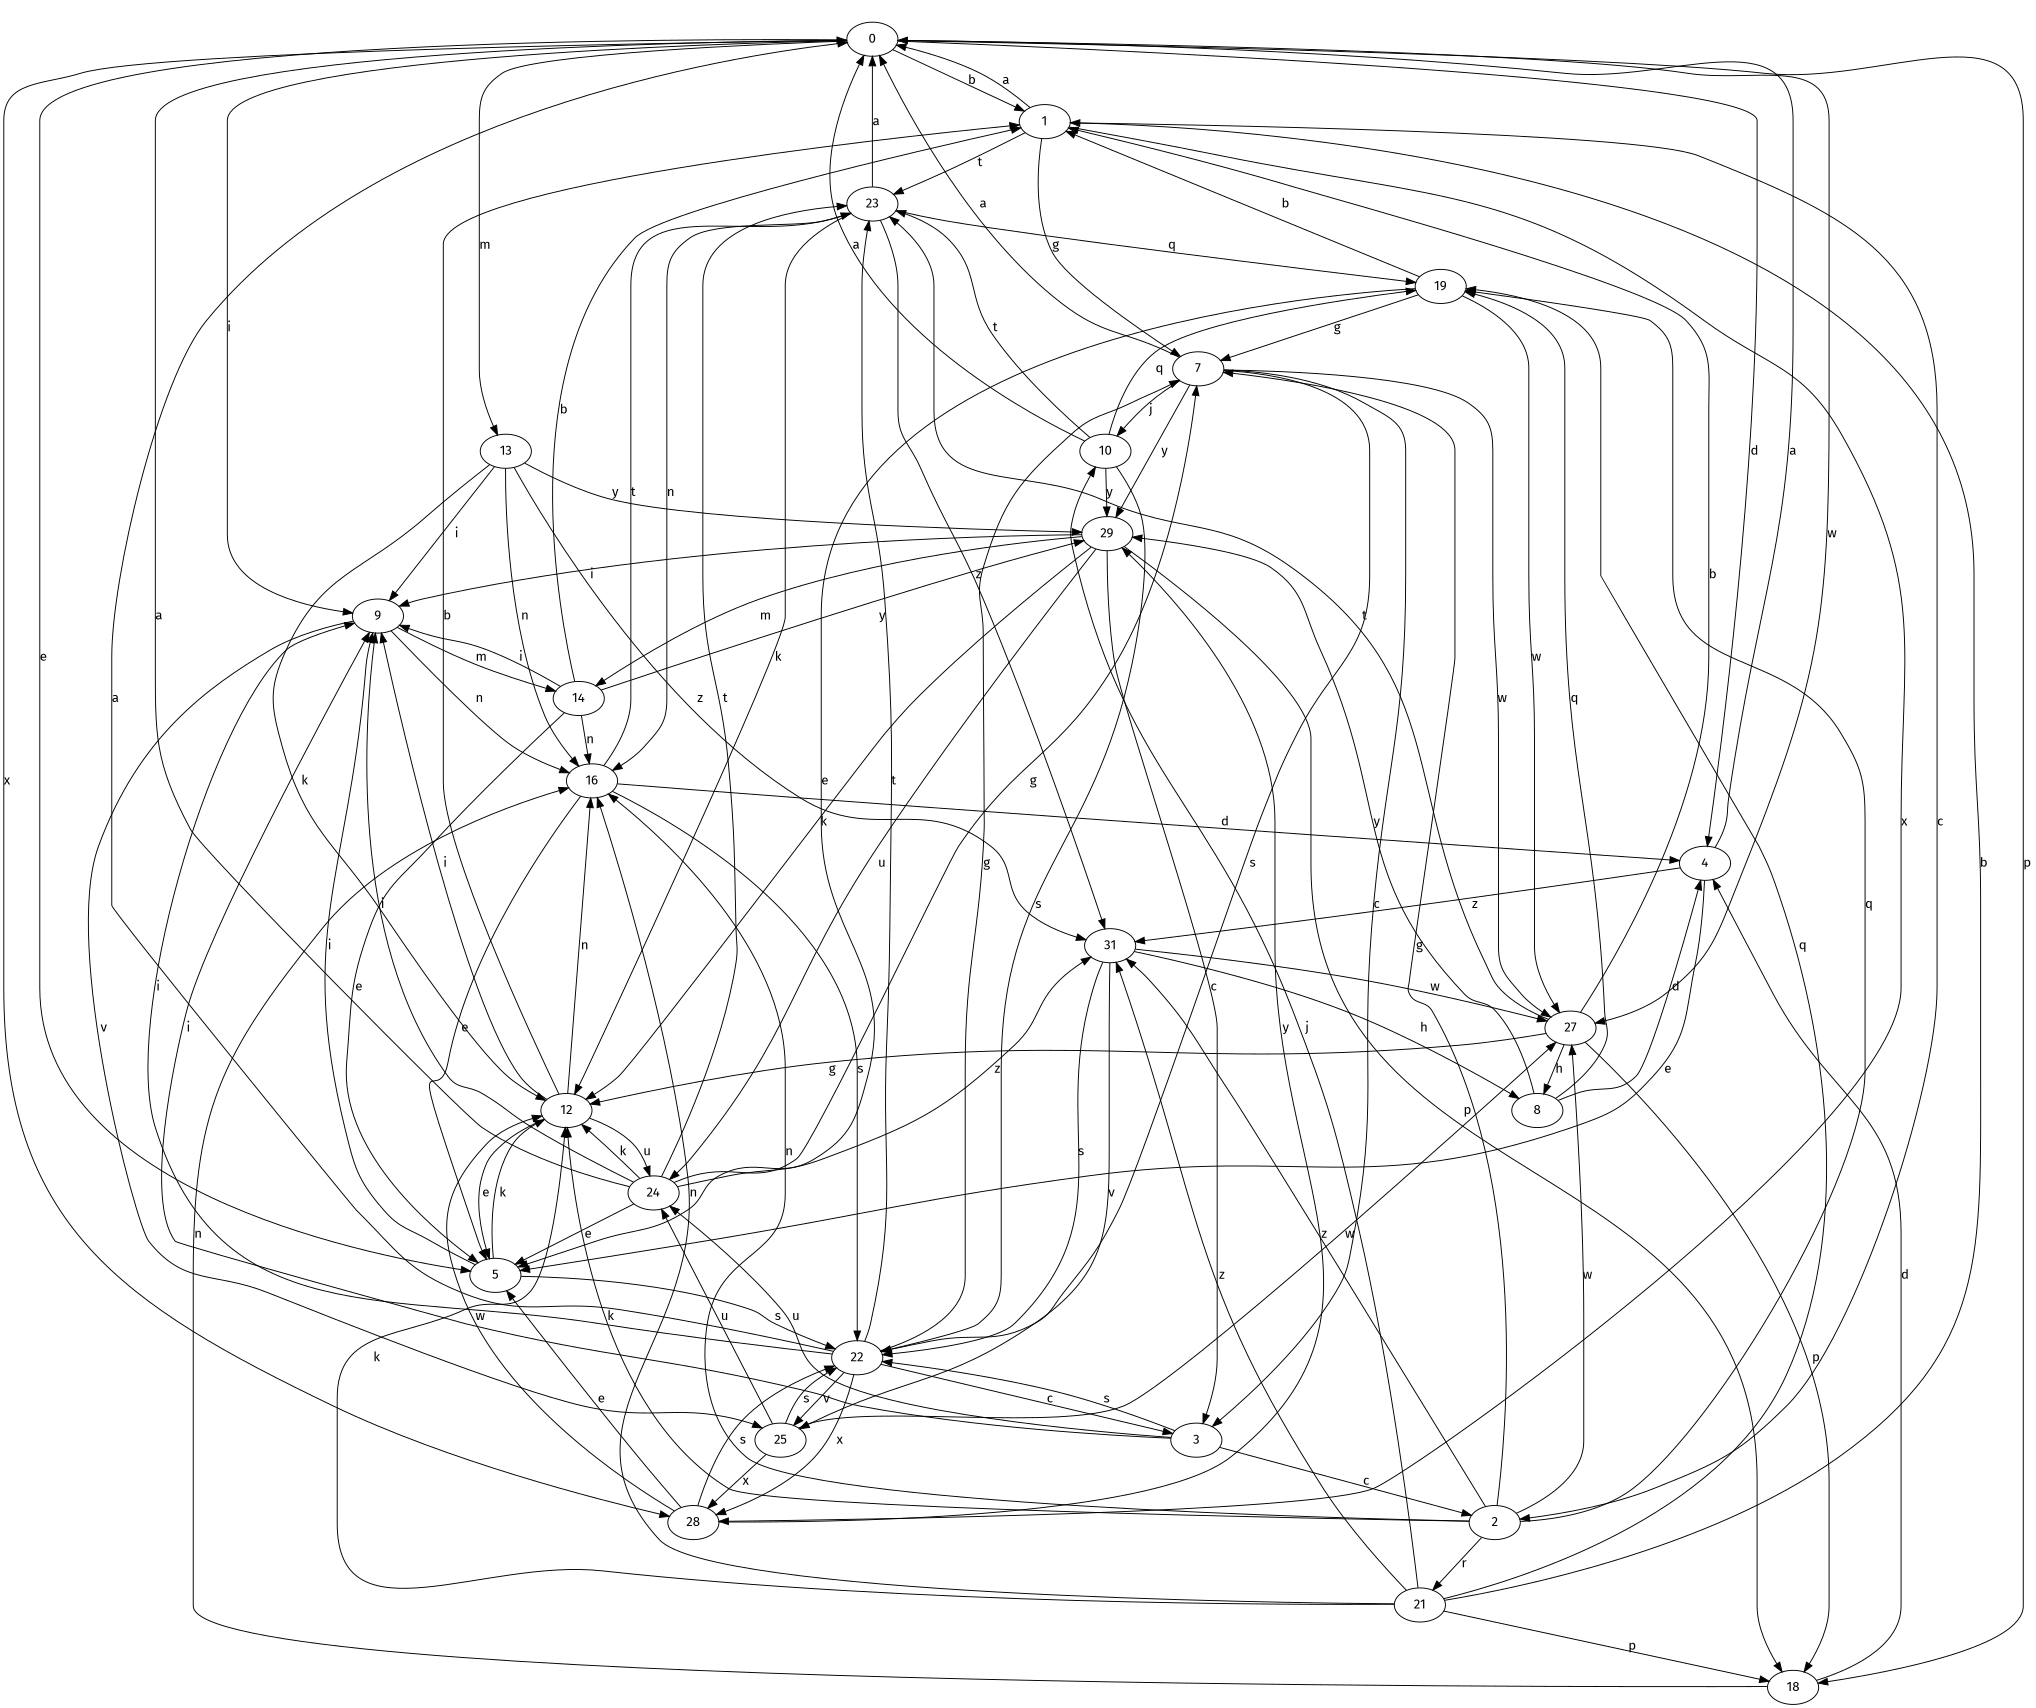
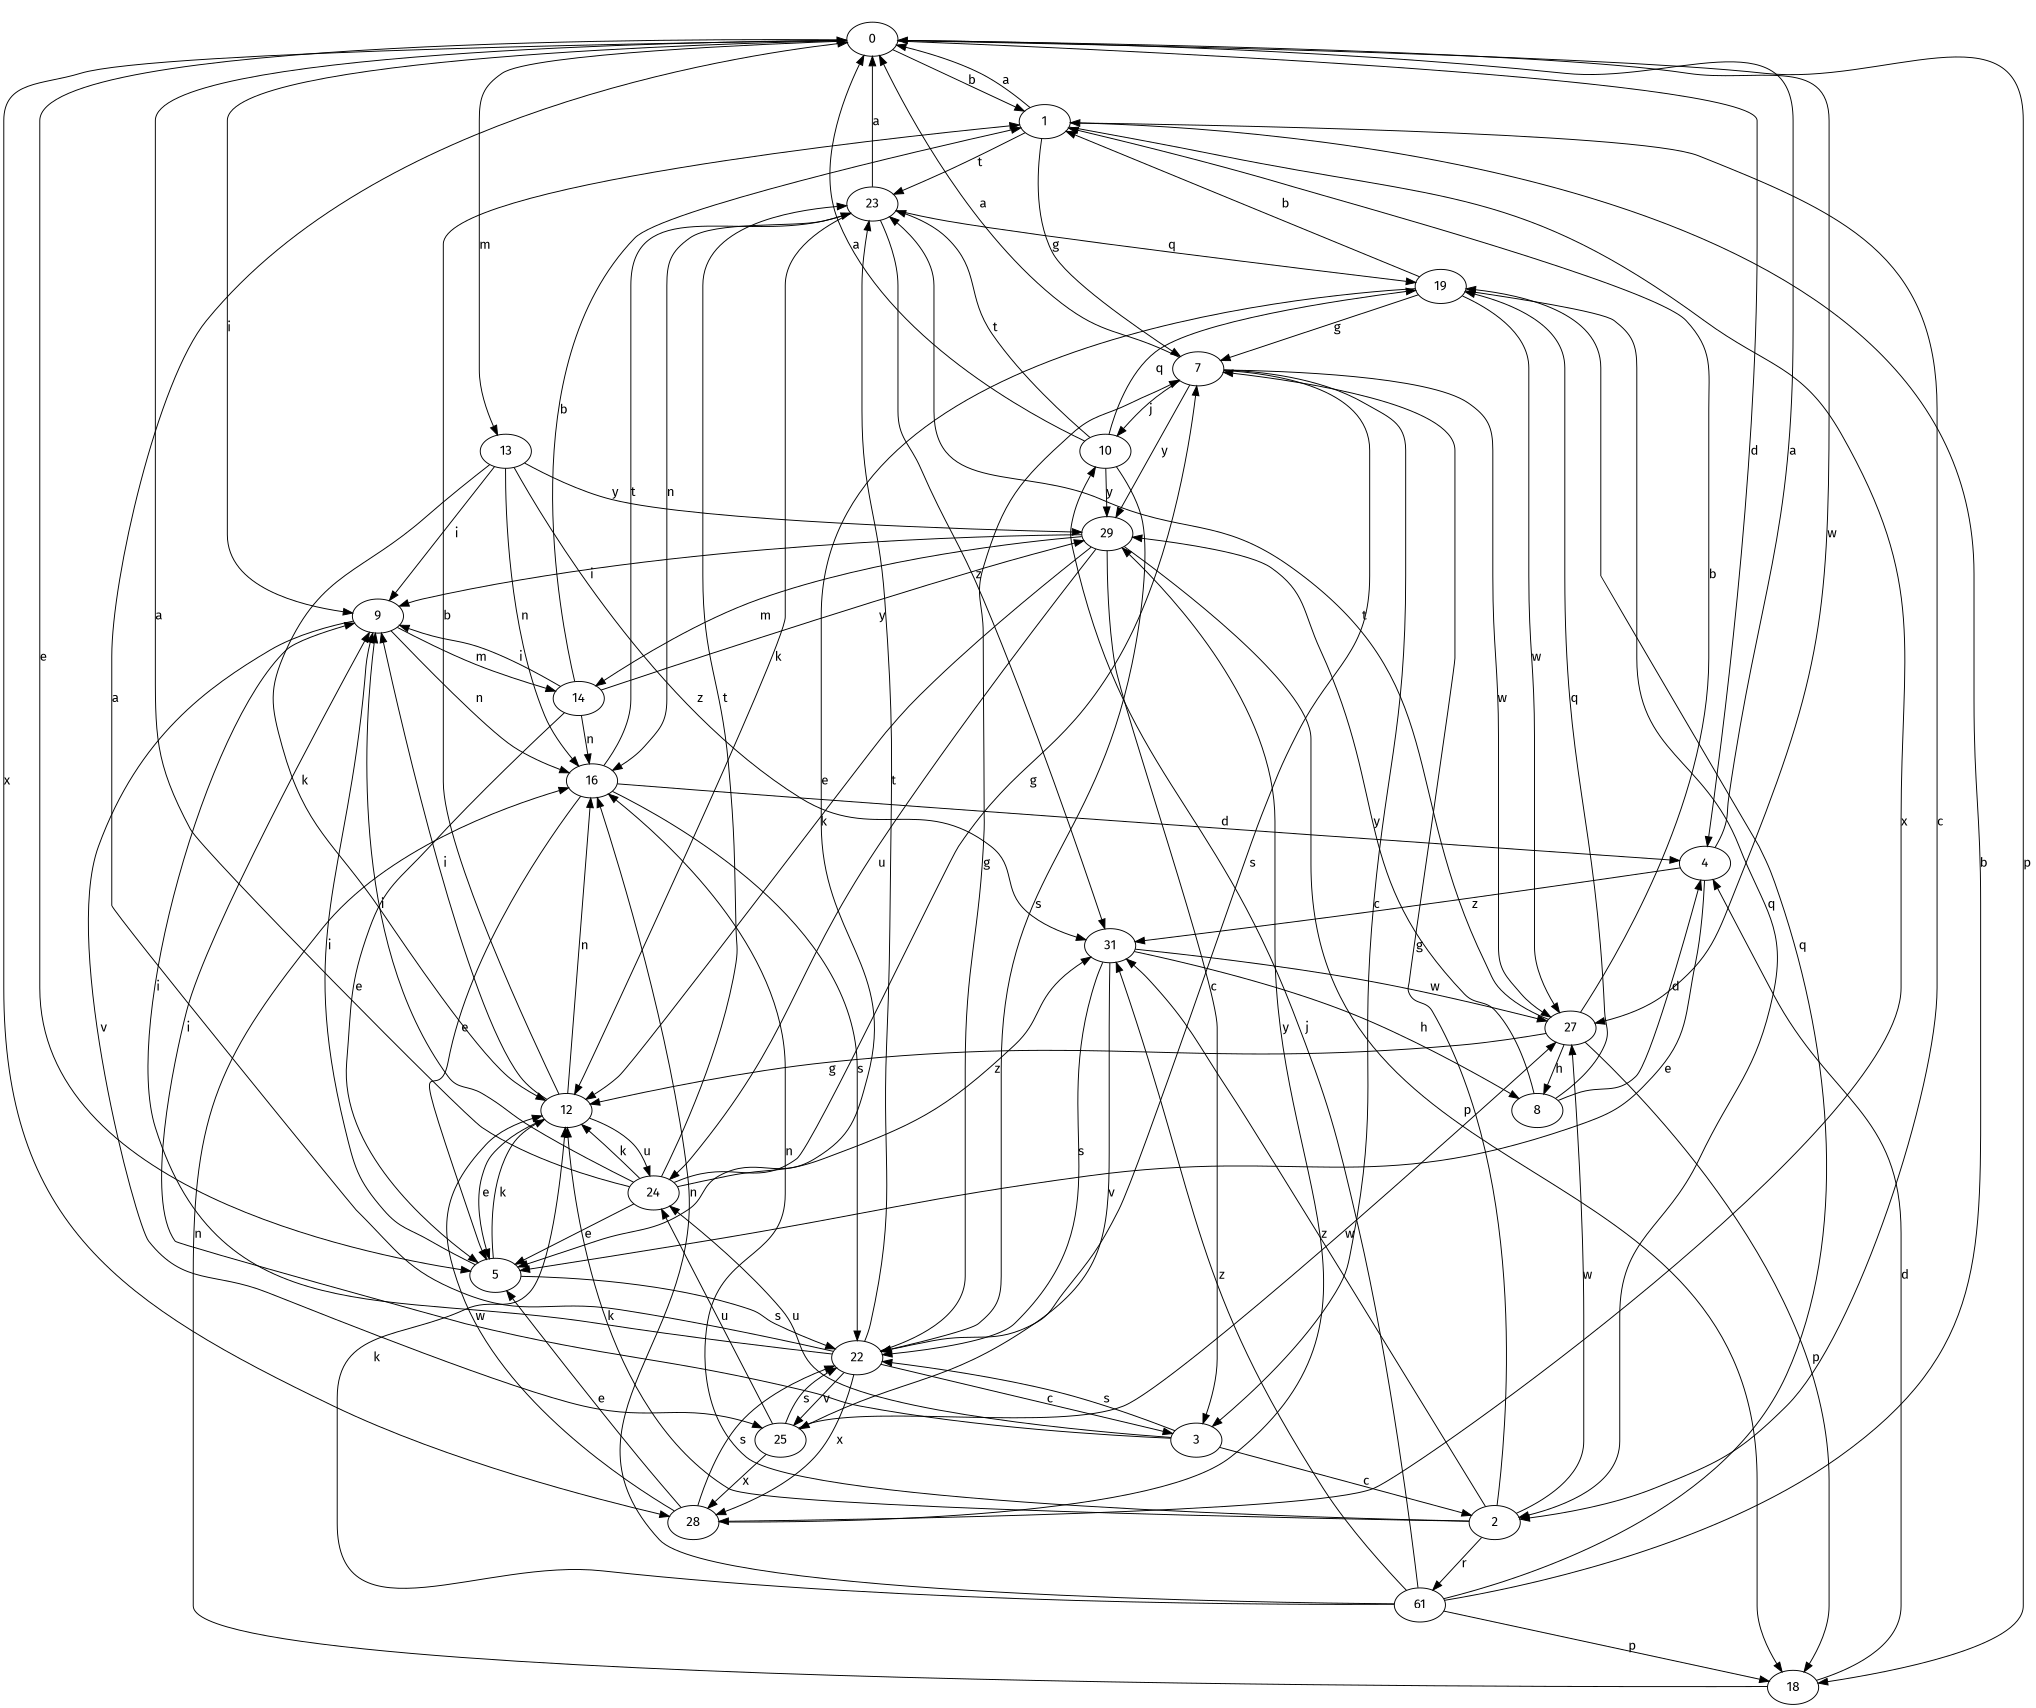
(1865, 860) -> (1749, 870)
(1420, 1605) -> (1420, 1605)
